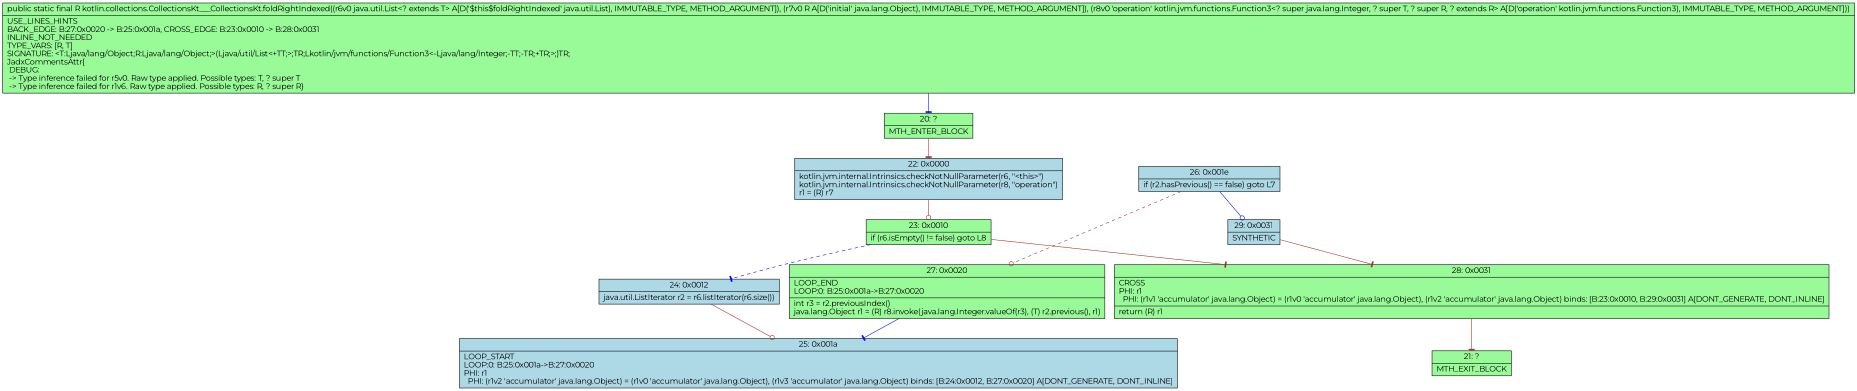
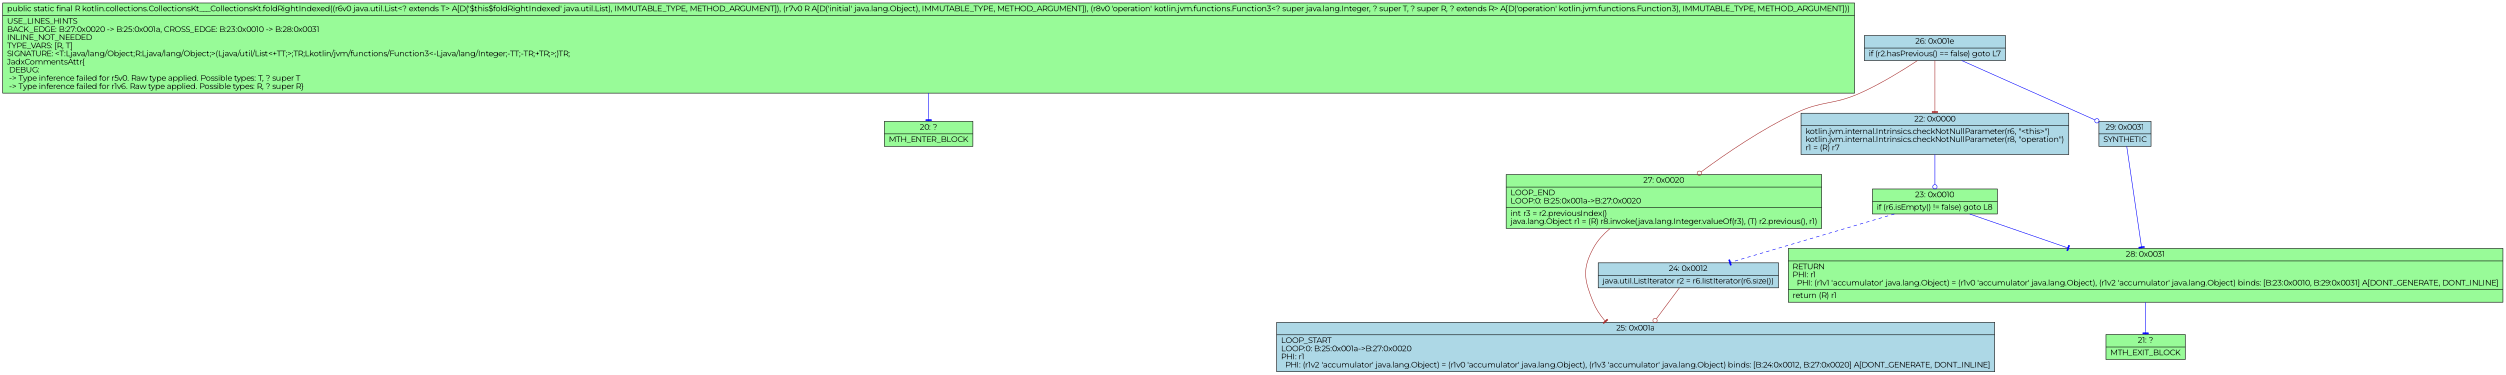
(929, 147) -> (1935, 85)
(929, 207) -> (1935, 170)
(1097, 227) -> (1806, 109)
(1108, 252) -> (2018, 231)
(1325, 252) -> (2134, 196)
(1132, 283) -> (1809, 267)
(882, 328) -> (1586, 273)
(1472, 333) -> (2146, 317)
